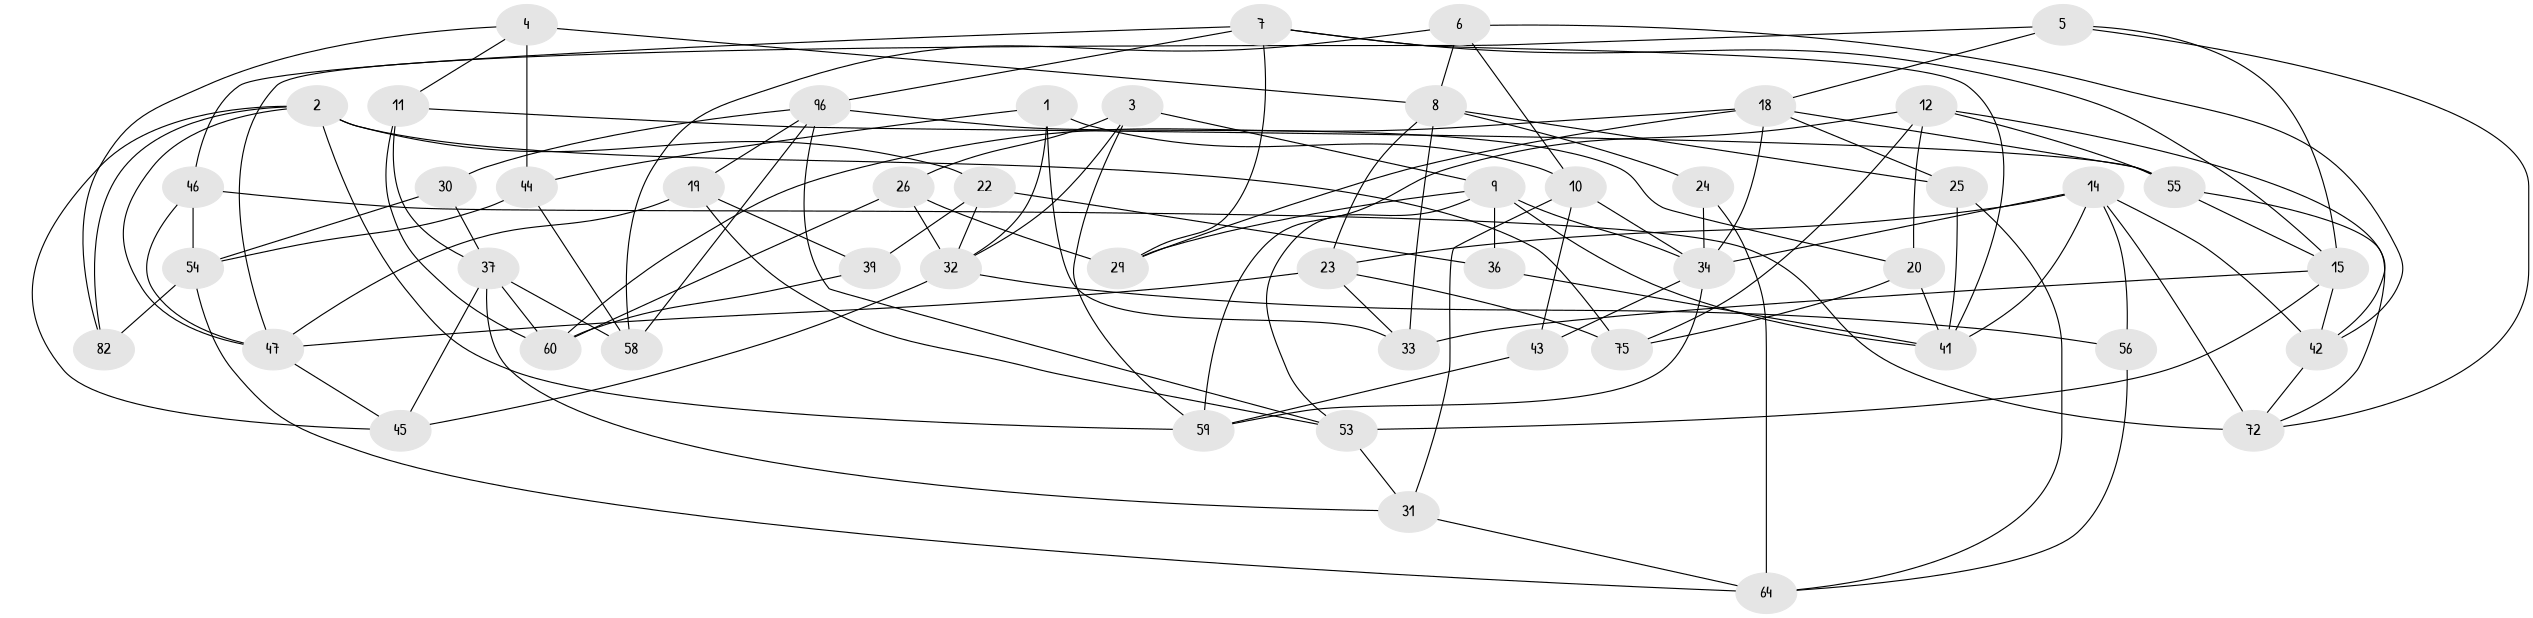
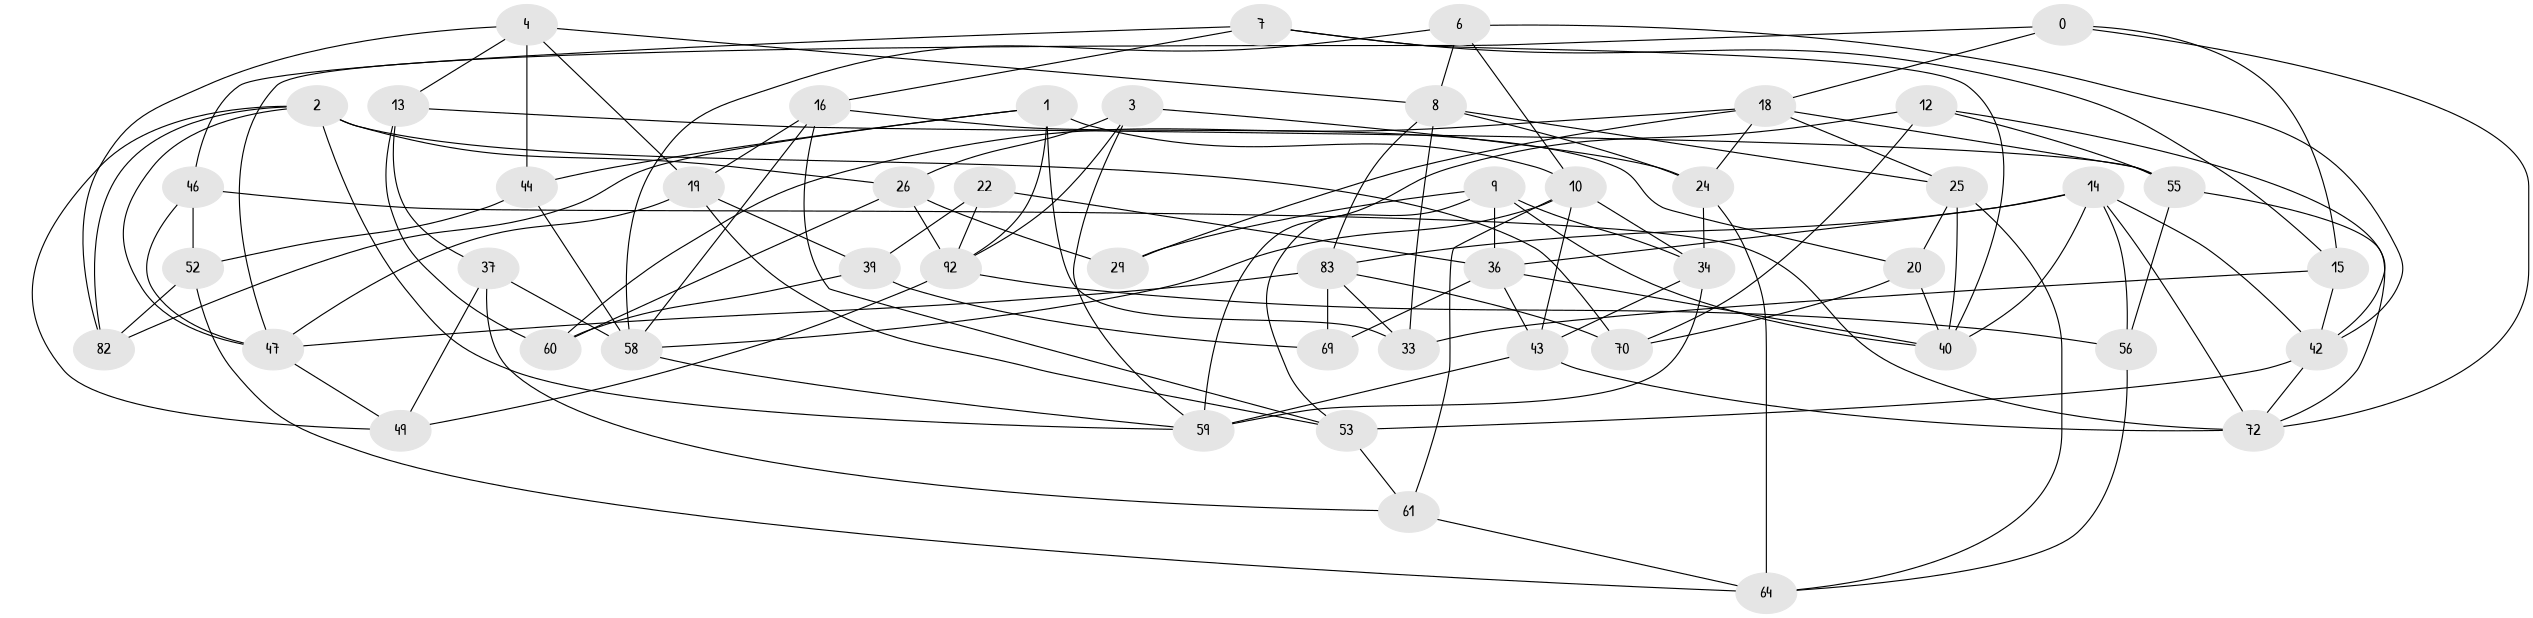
(2063, 25) -> (2063, 25)
(398, 106) -> (398, 106)
none -> (610, 106)
(820, 106) -> (820, 106)
(651, 147) -> (538, 156)
(1336, 152) -> (1319, 123)
(1251, 174) -> none
(446, 187) -> none
(1915, 187) -> (1935, 228)
(1749, 192) -> (1734, 147)
none -> (591, 198)
(1899, 228) -> (1687, 245)
(2256, 228) -> (2154, 256)
(193, 268) -> (193, 268)
(951, 268) -> (951, 268)
(1328, 268) -> (1328, 268)
none -> (1513, 303)
none -> (1067, 305)
(520, 309) -> none
none -> (1328, 350)
(1622, 350) -> (1622, 350)
(1946, 350) -> (1946, 350)
none -> (916, 398)
(1861, 410) -> (1859, 408)
none -> (1889, 418)
(401, 431) -> (401, 431)
(1409, 512) -> (1409, 512)
